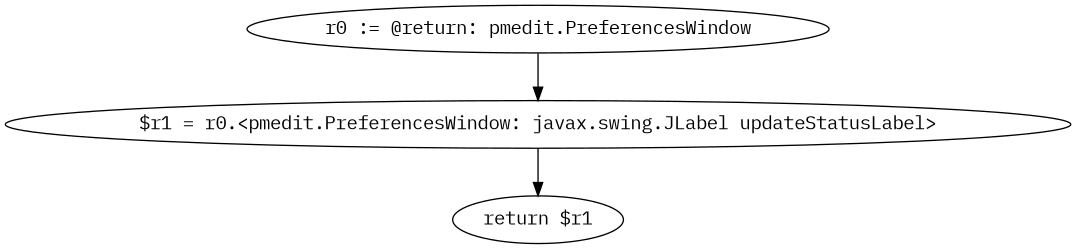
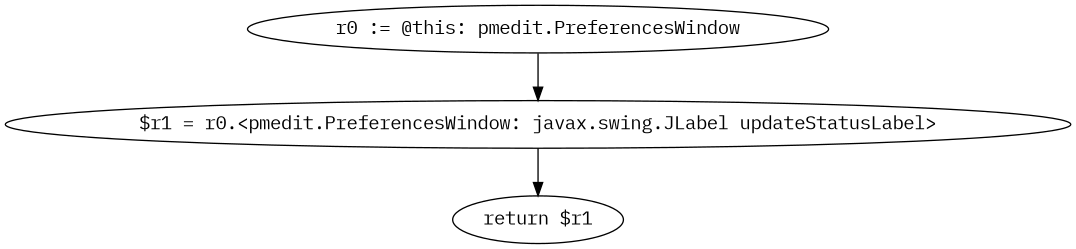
(538, 29) -> (538, 29)
